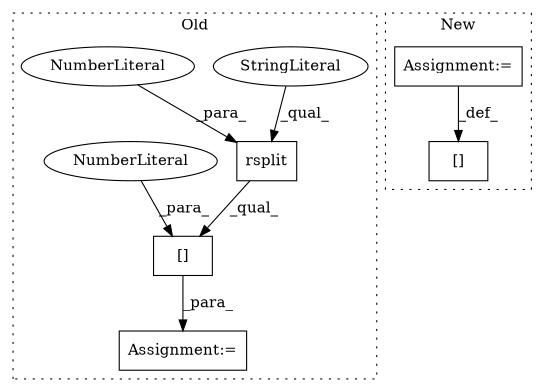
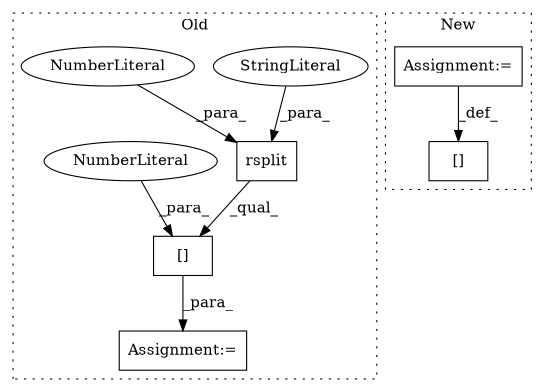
(305, 114) -> (305, 114)
